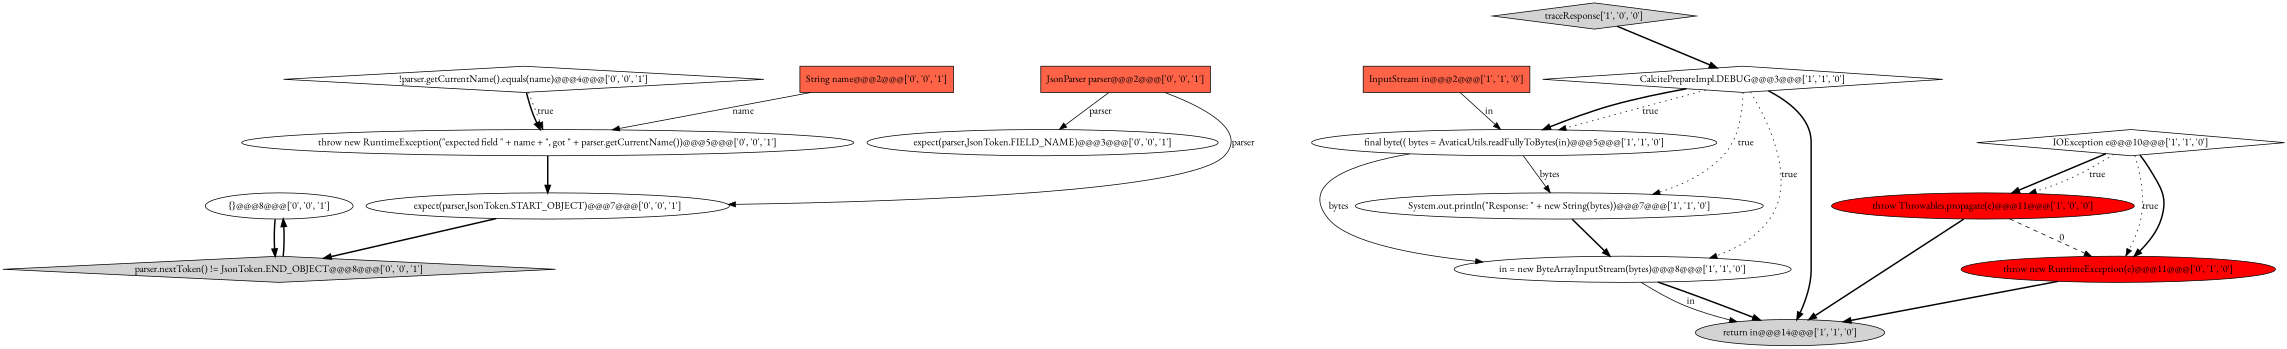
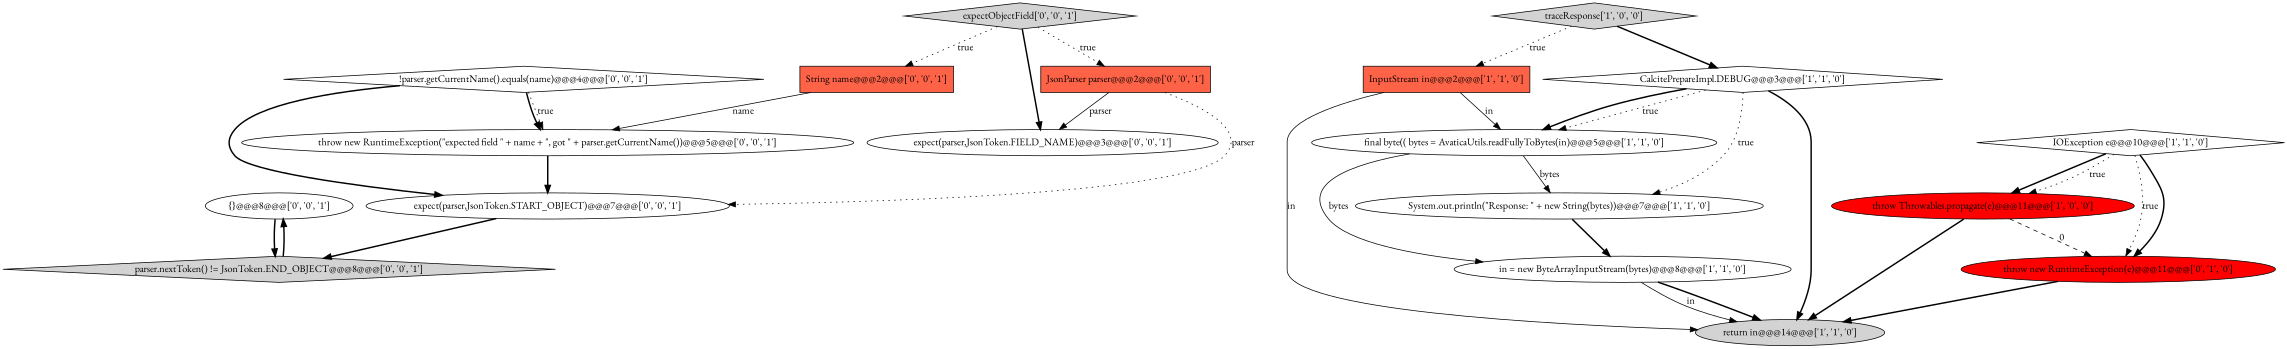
none -> (1020, 16)
none -> (1527, 45)
none -> (236, 156)
(1781, 186) -> none
(1034, 193) -> (1034, 193)
none -> (1364, 303)
